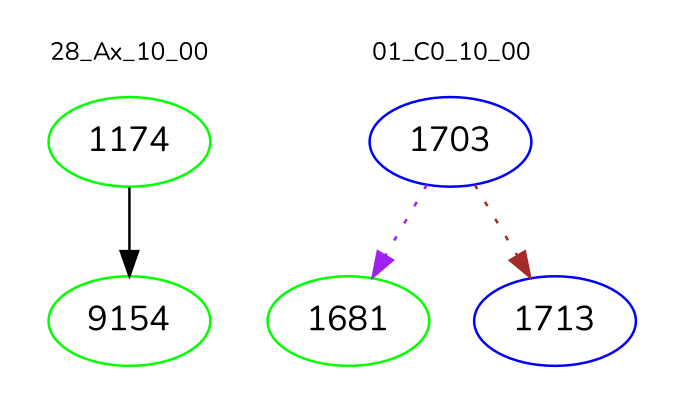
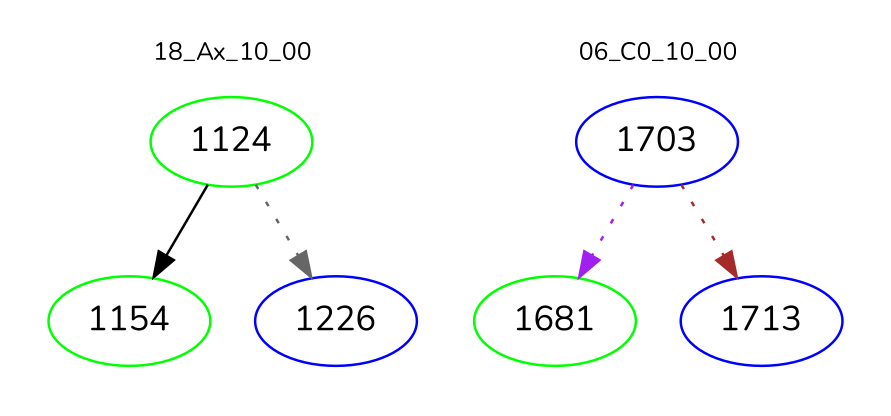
(129, 54) -> (233, 54)
(452, 54) -> (658, 54)
(129, 142) -> (231, 142)
(129, 321) -> (129, 321)
none -> (336, 321)
